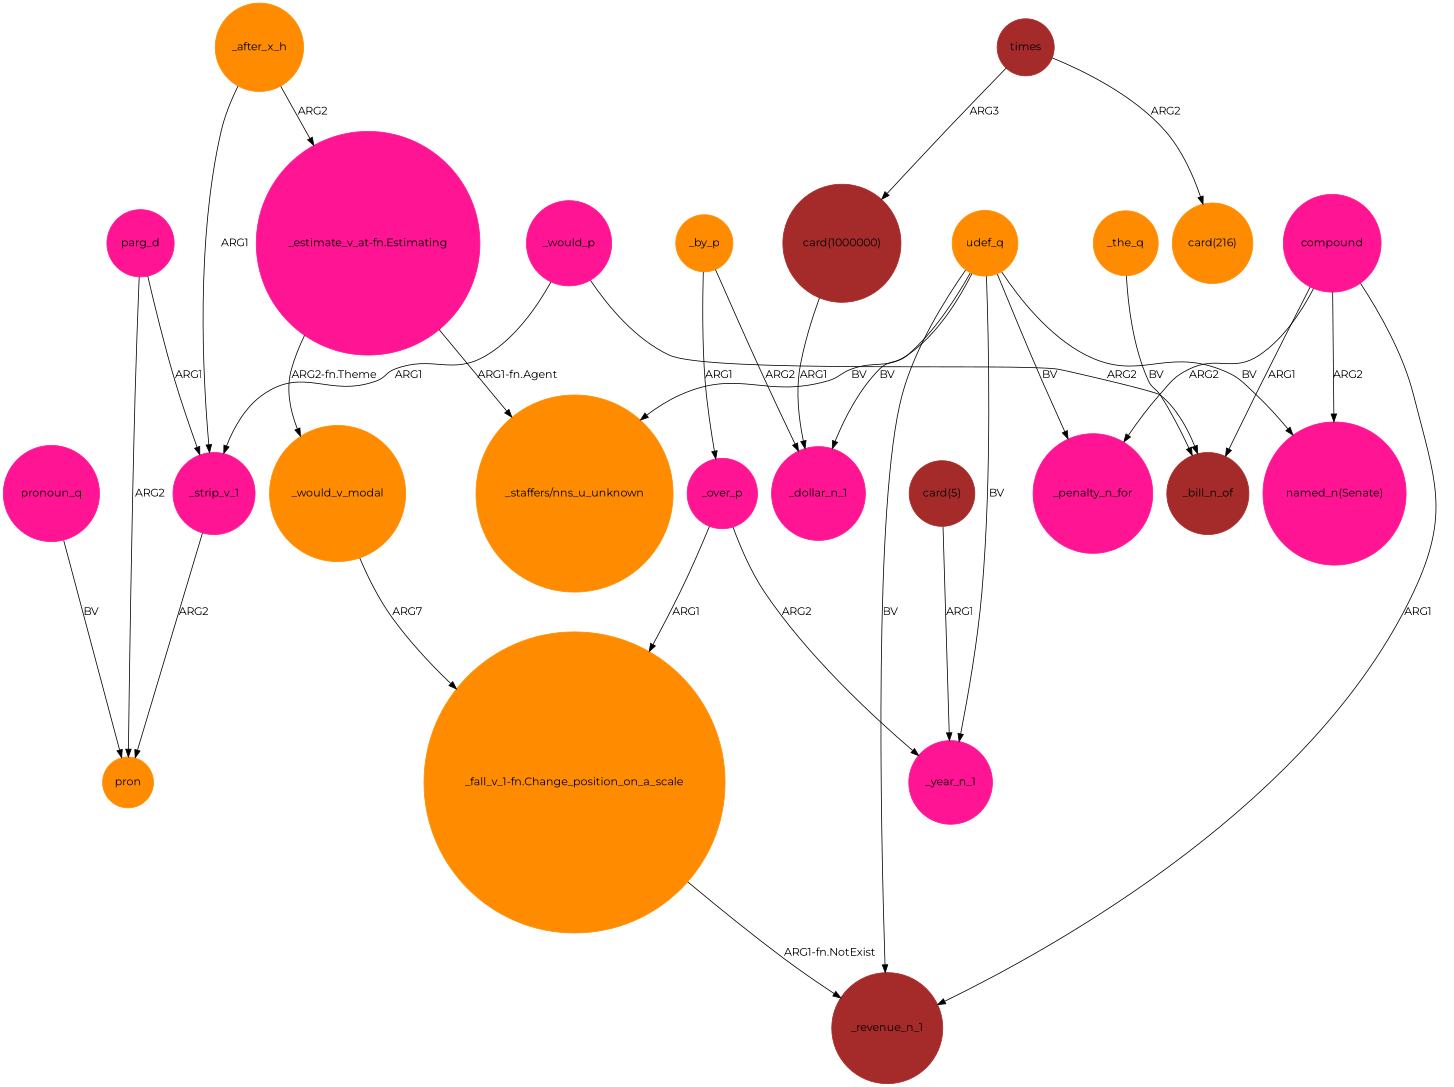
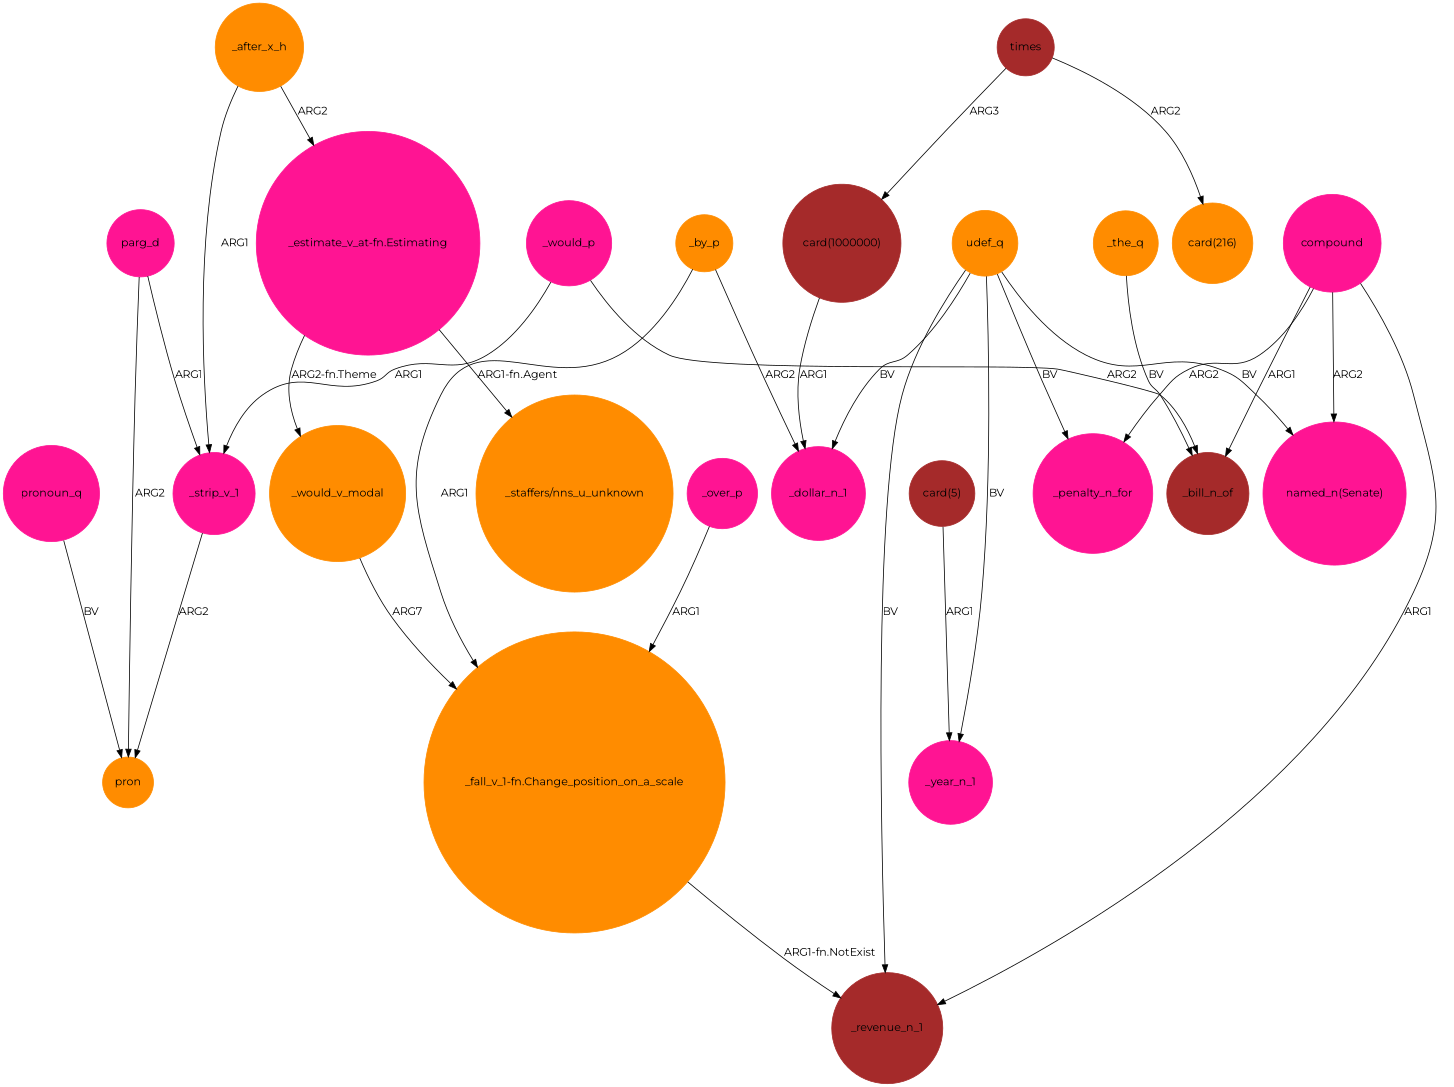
(704, 366) -> (449, 383)
(828, 381) -> none
(809, 649) -> none
